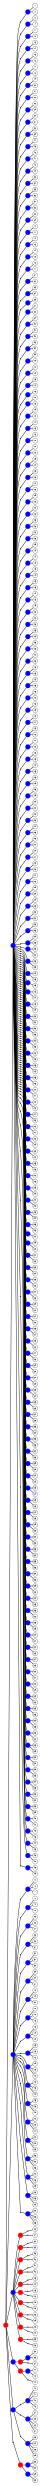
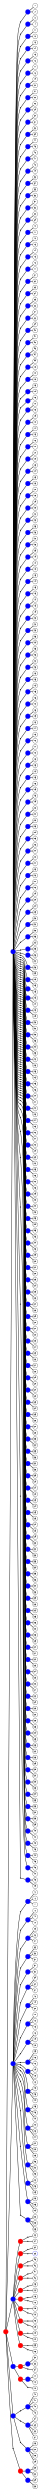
none -> (35, 306)
none -> (35, 1249)
(35, 1494) -> (35, 1506)
(35, 1954) -> none
